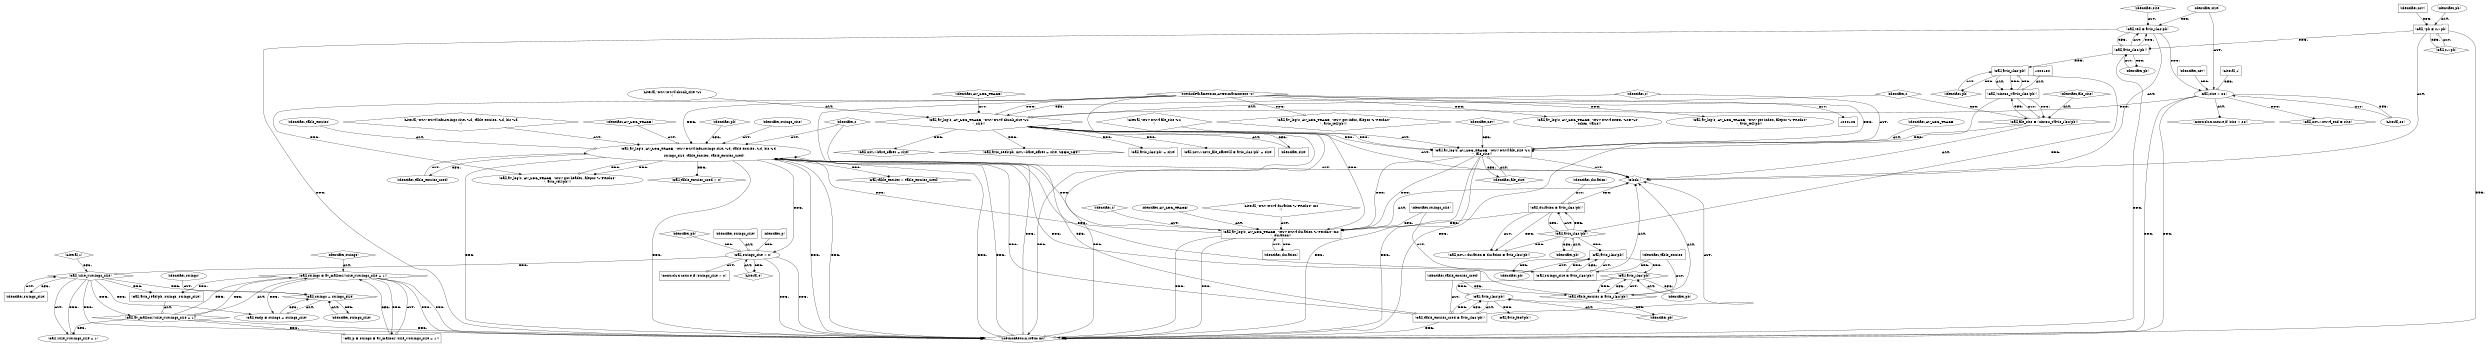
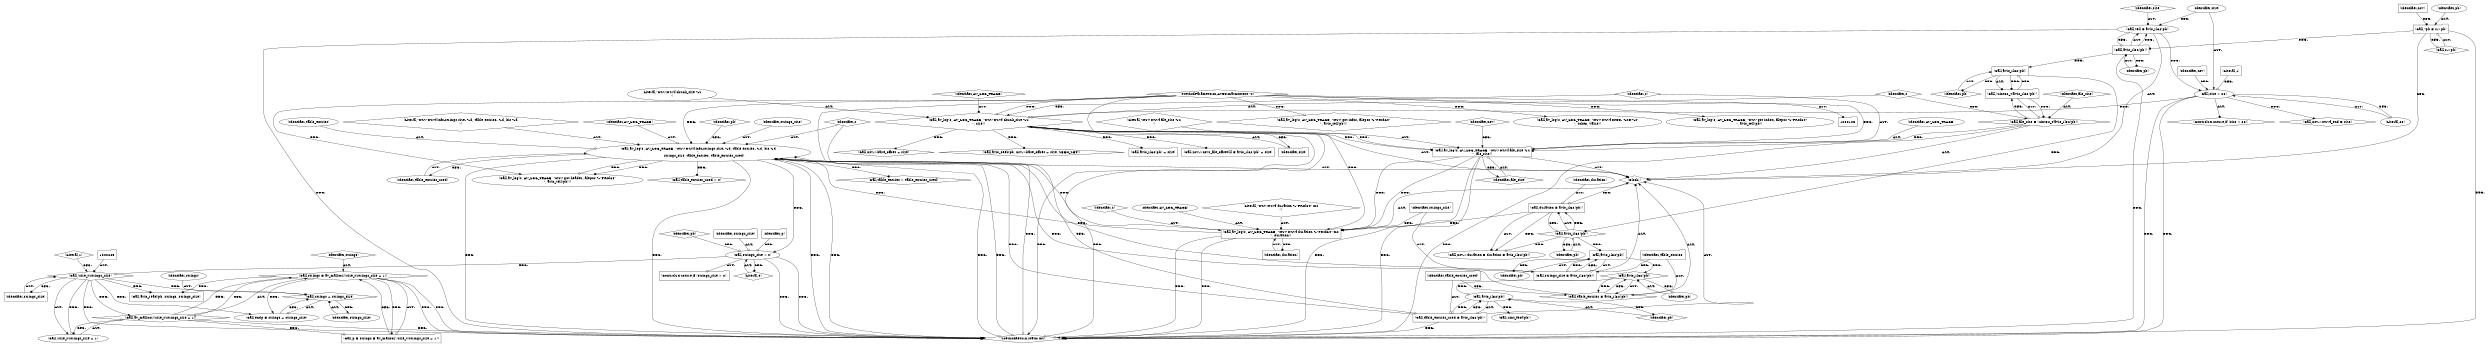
(2043, 71) -> none
(2422, 94) -> (2422, 94)
(1509, 194) -> (1519, 202)
none -> (107, 255)
(164, 307) -> (97, 325)
(1515, 318) -> (1515, 318)
